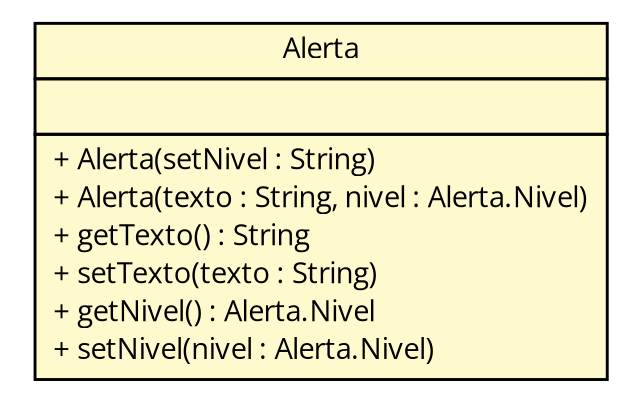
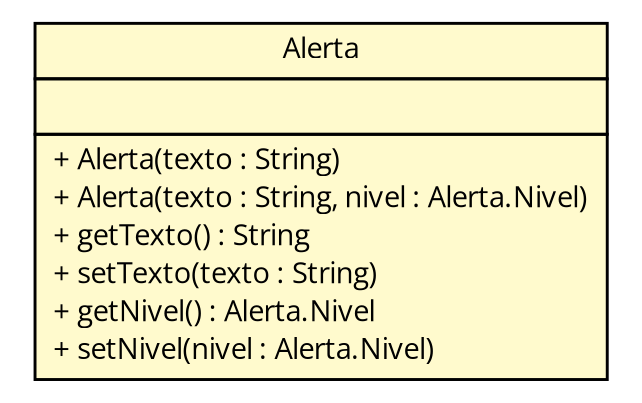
(215, 161) -> (197, 161)
